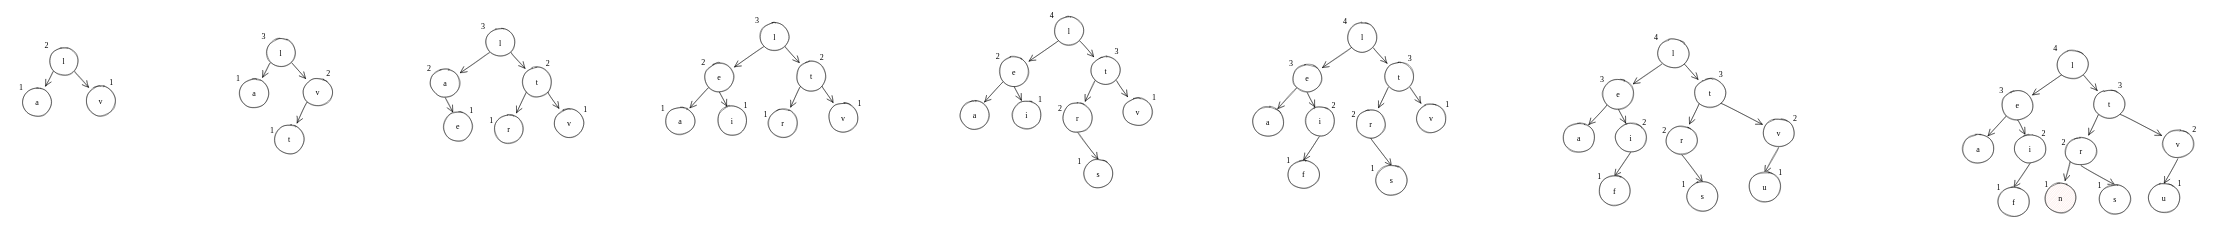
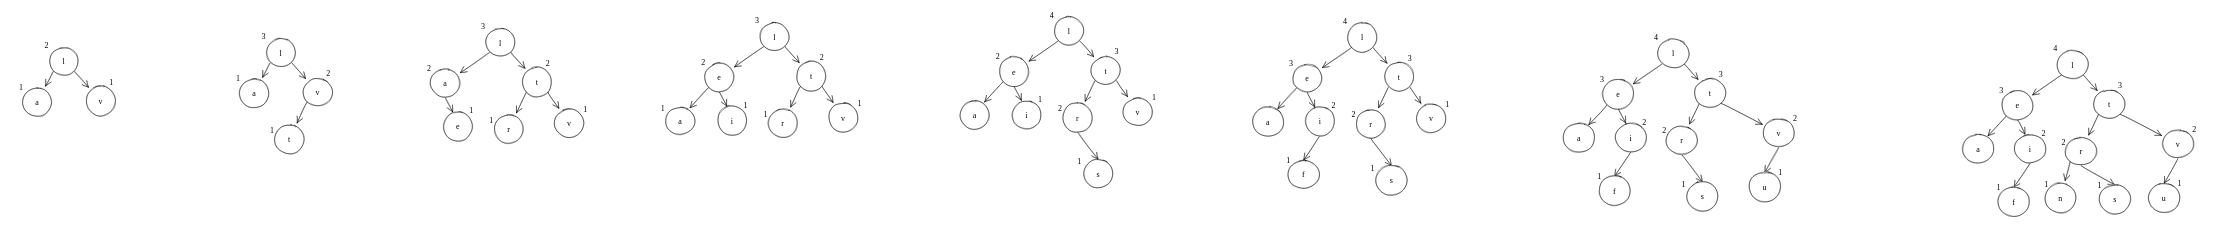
(2061, 198) -> (2061, 198)
